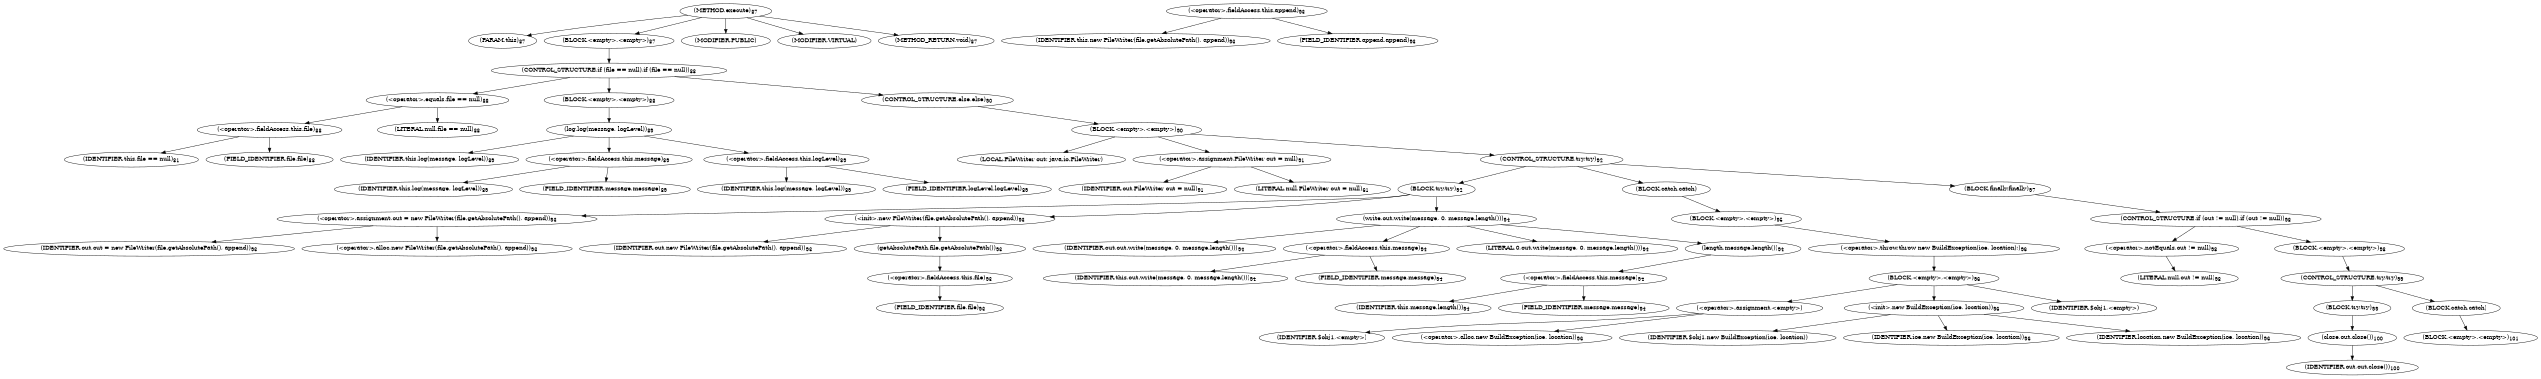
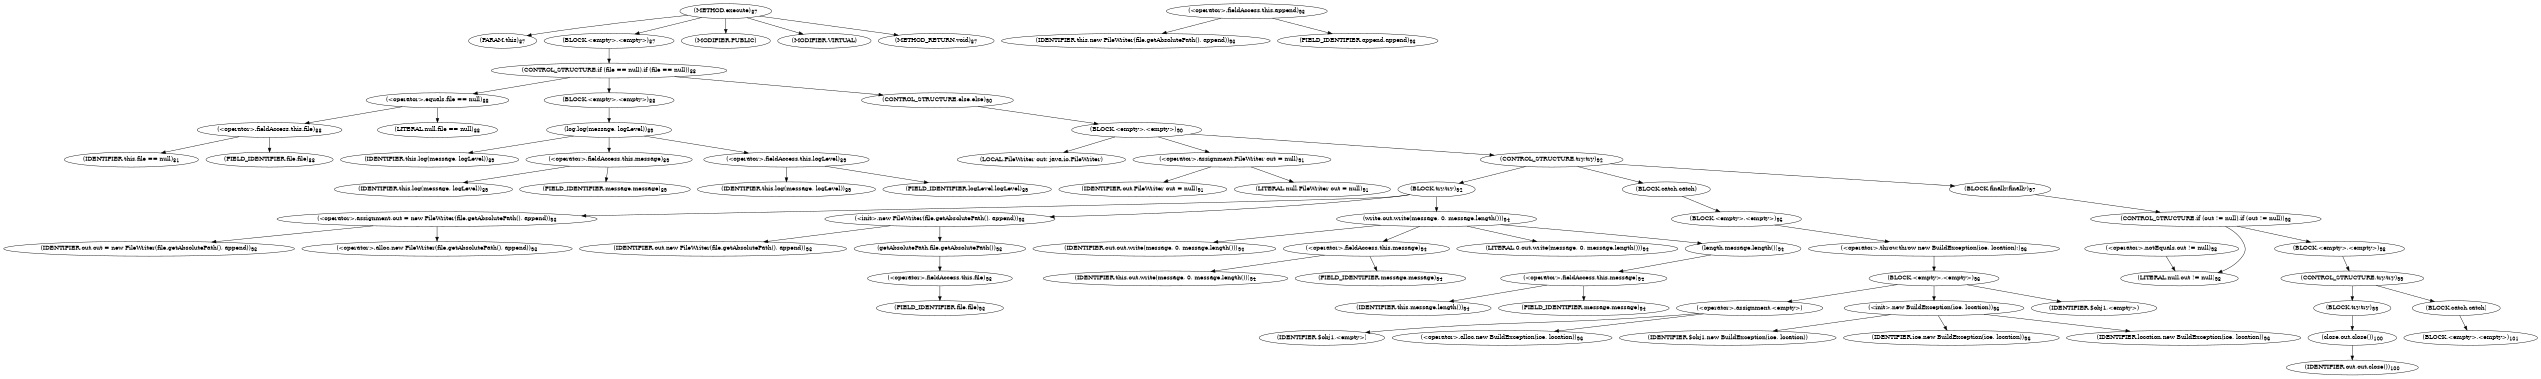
(1366, 189) -> (1366, 189)
(2186, 233) -> (2245, 250)
